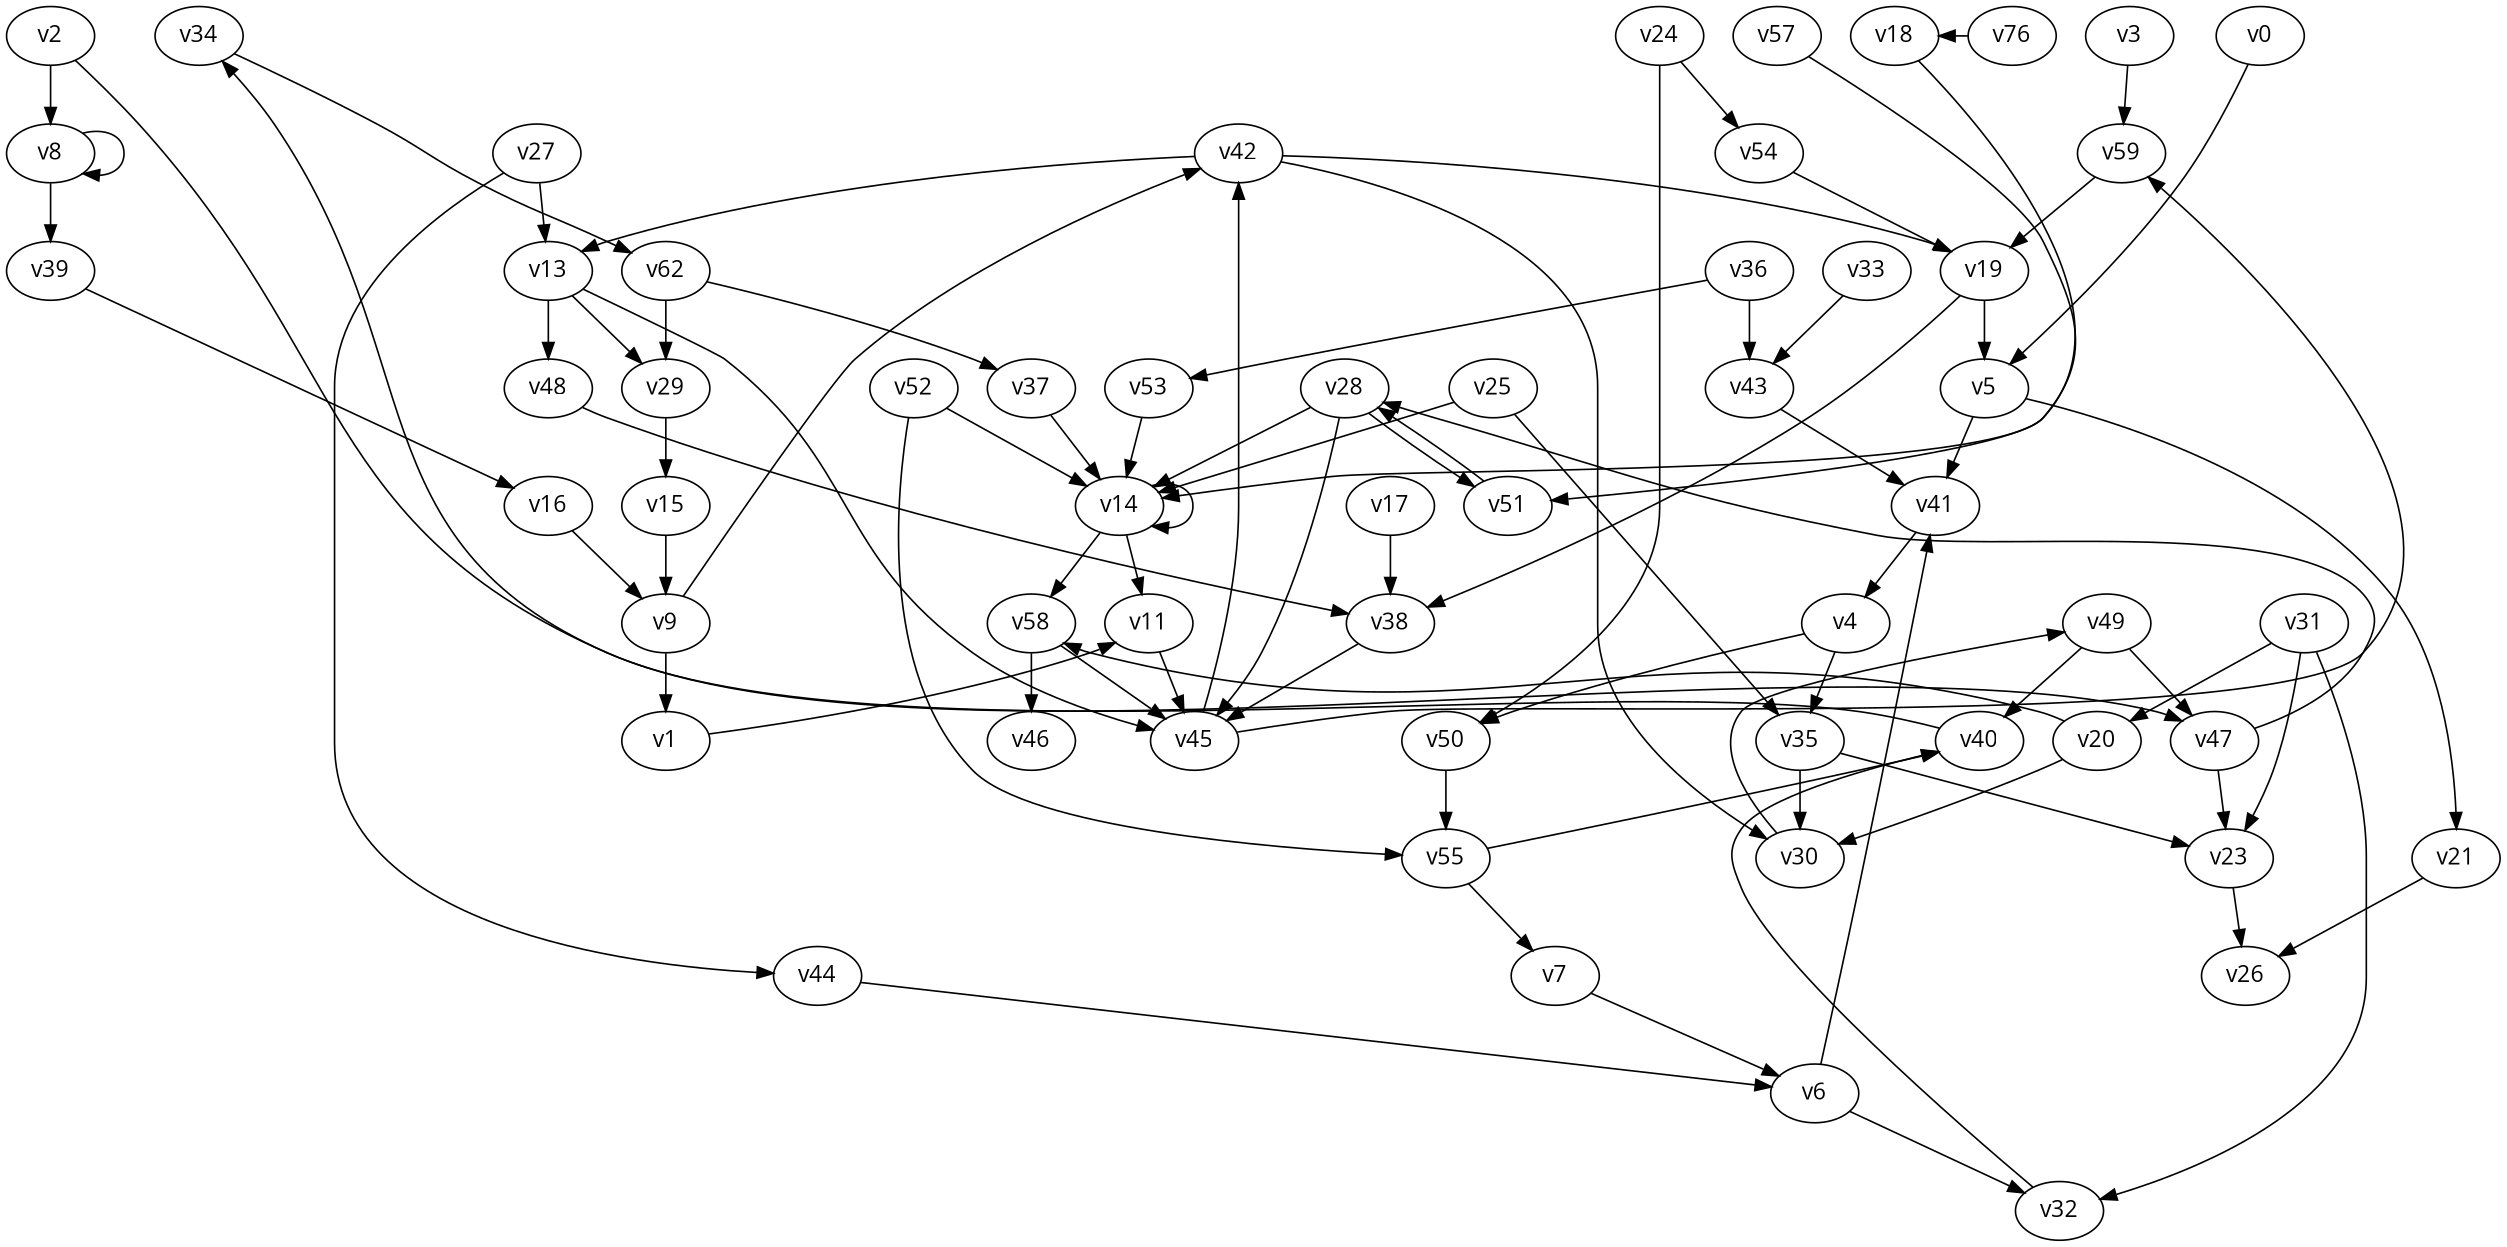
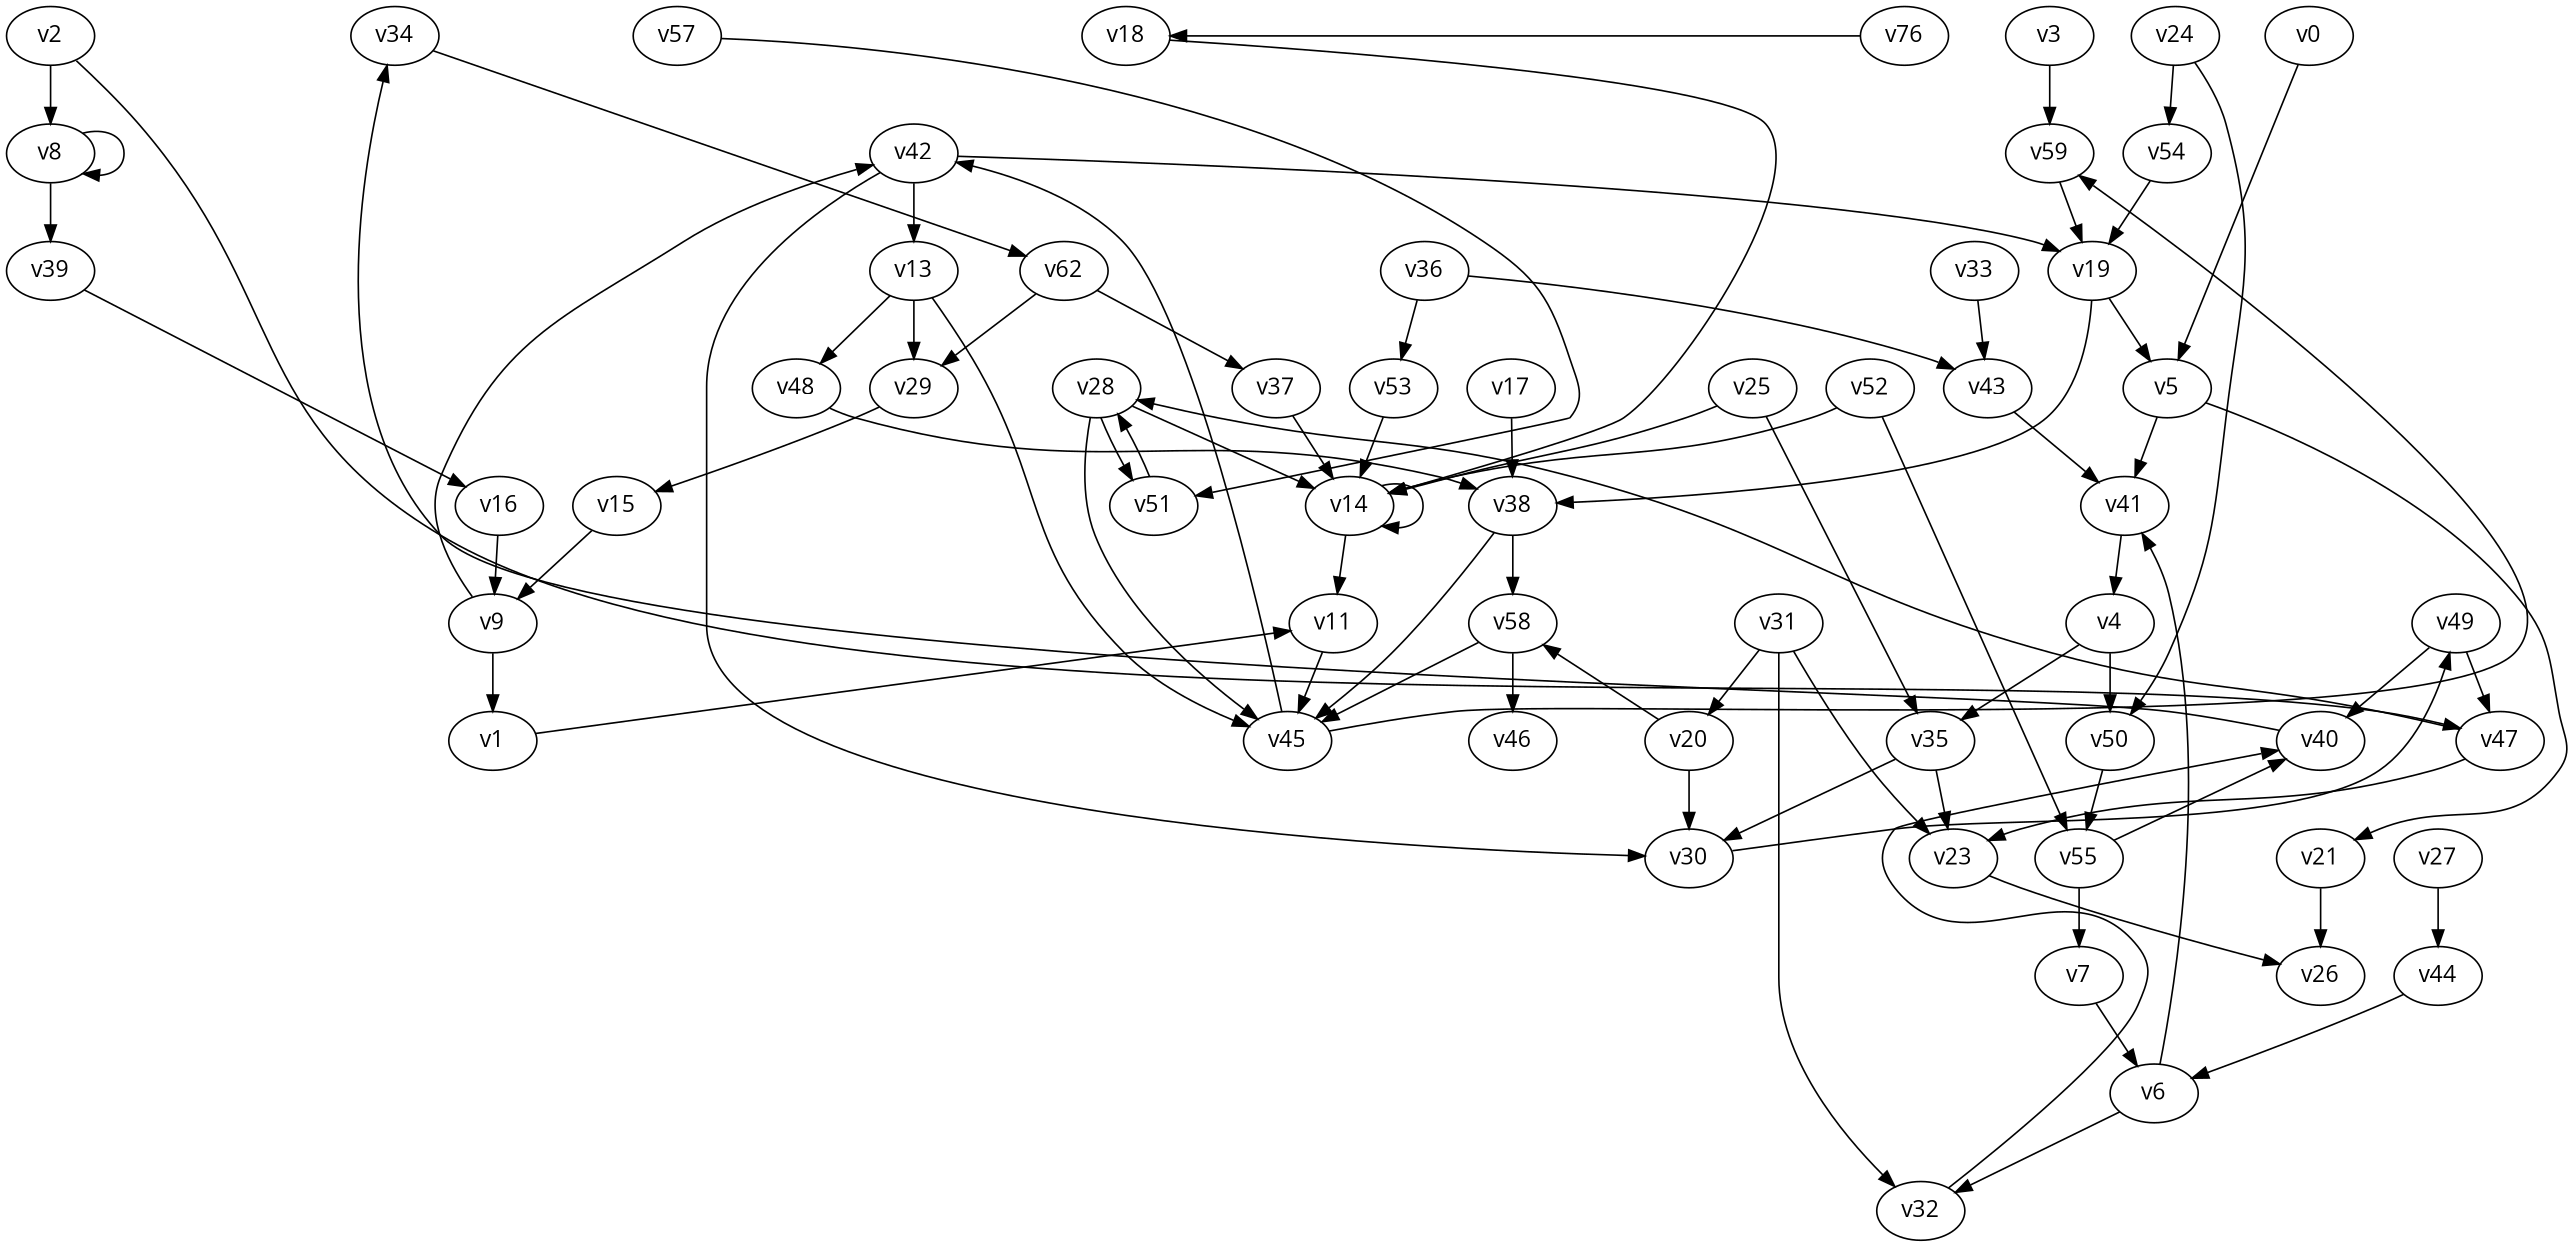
(542, 202) -> none
(1076, 564) -> (1513, 557)
